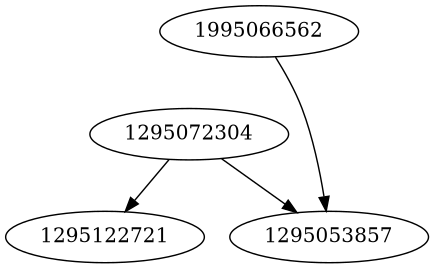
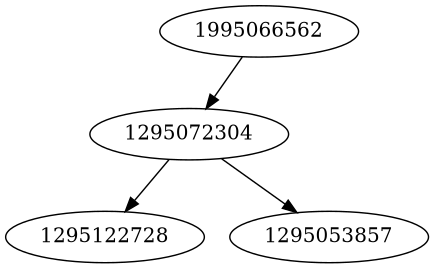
(307, 124) -> (228, 77)
(105, 237) -> (105, 237)
